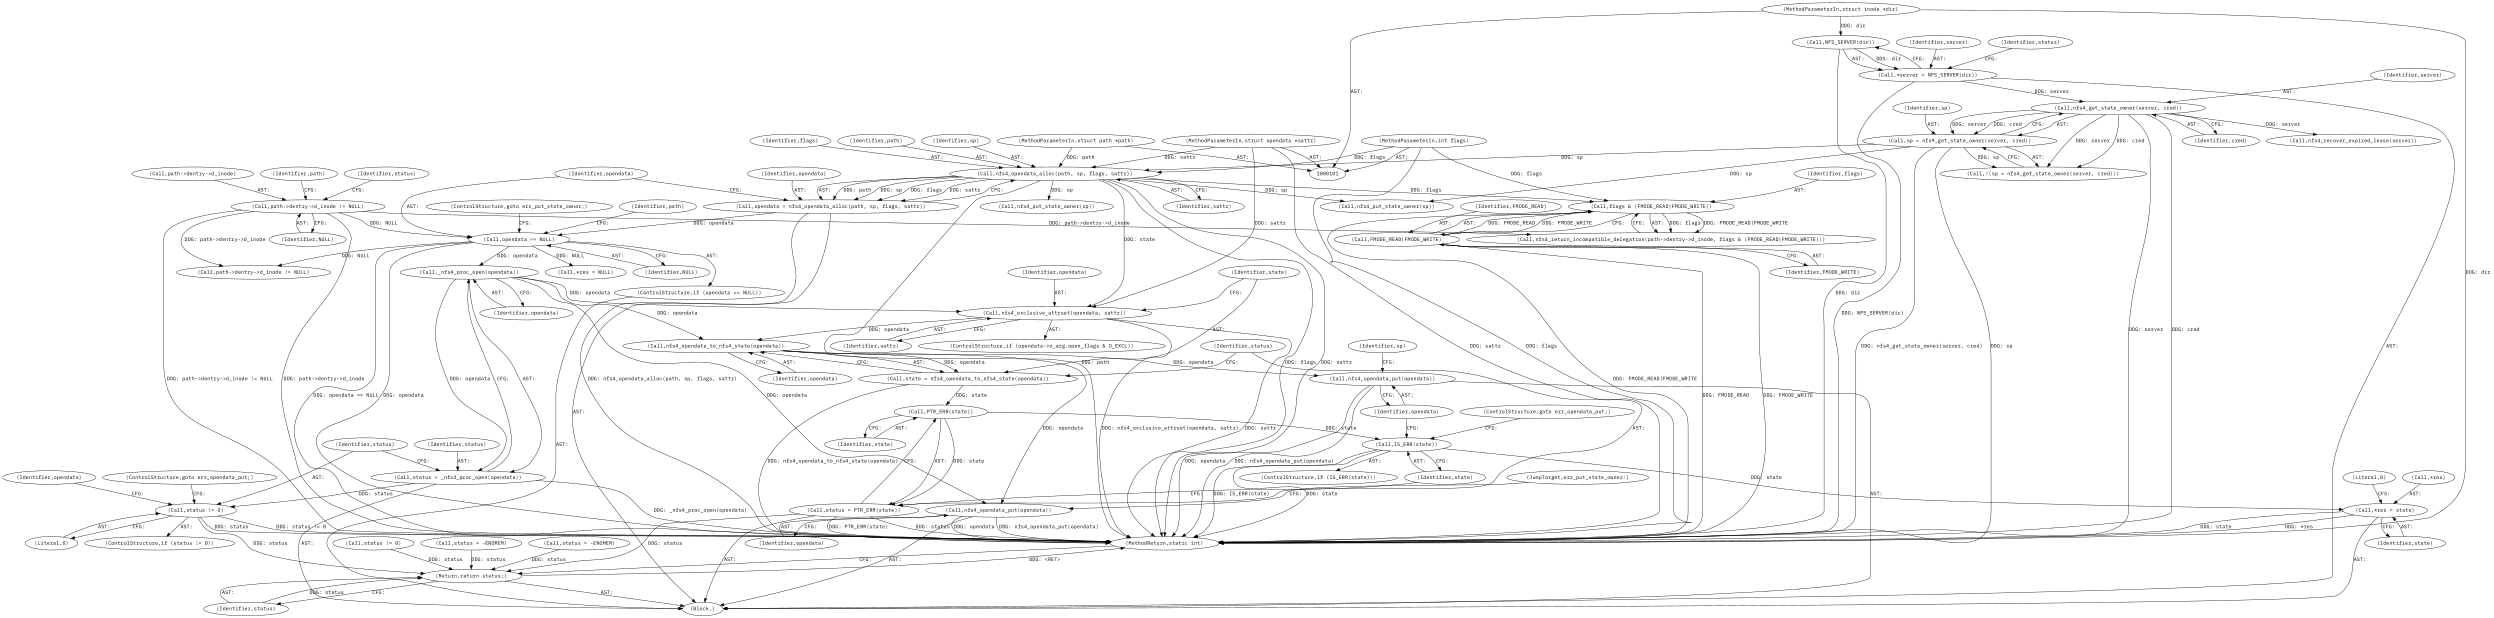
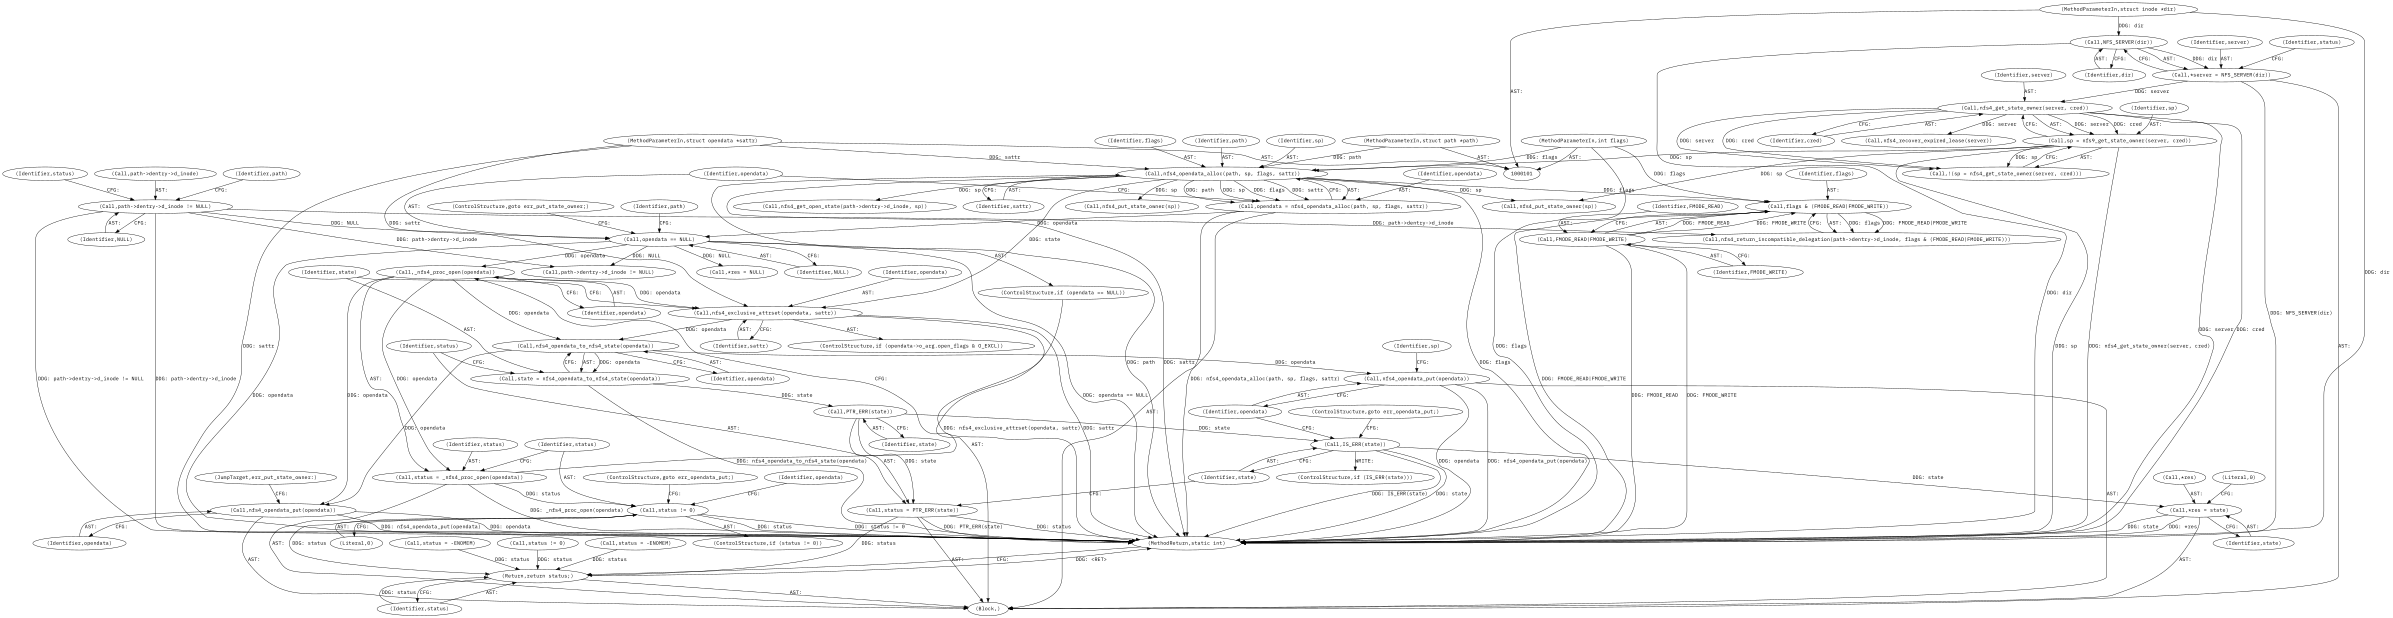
none -> (2109, 75)
none -> (845, 207)
(1377, 461) -> (1366, 461)
(899, 464) -> none
